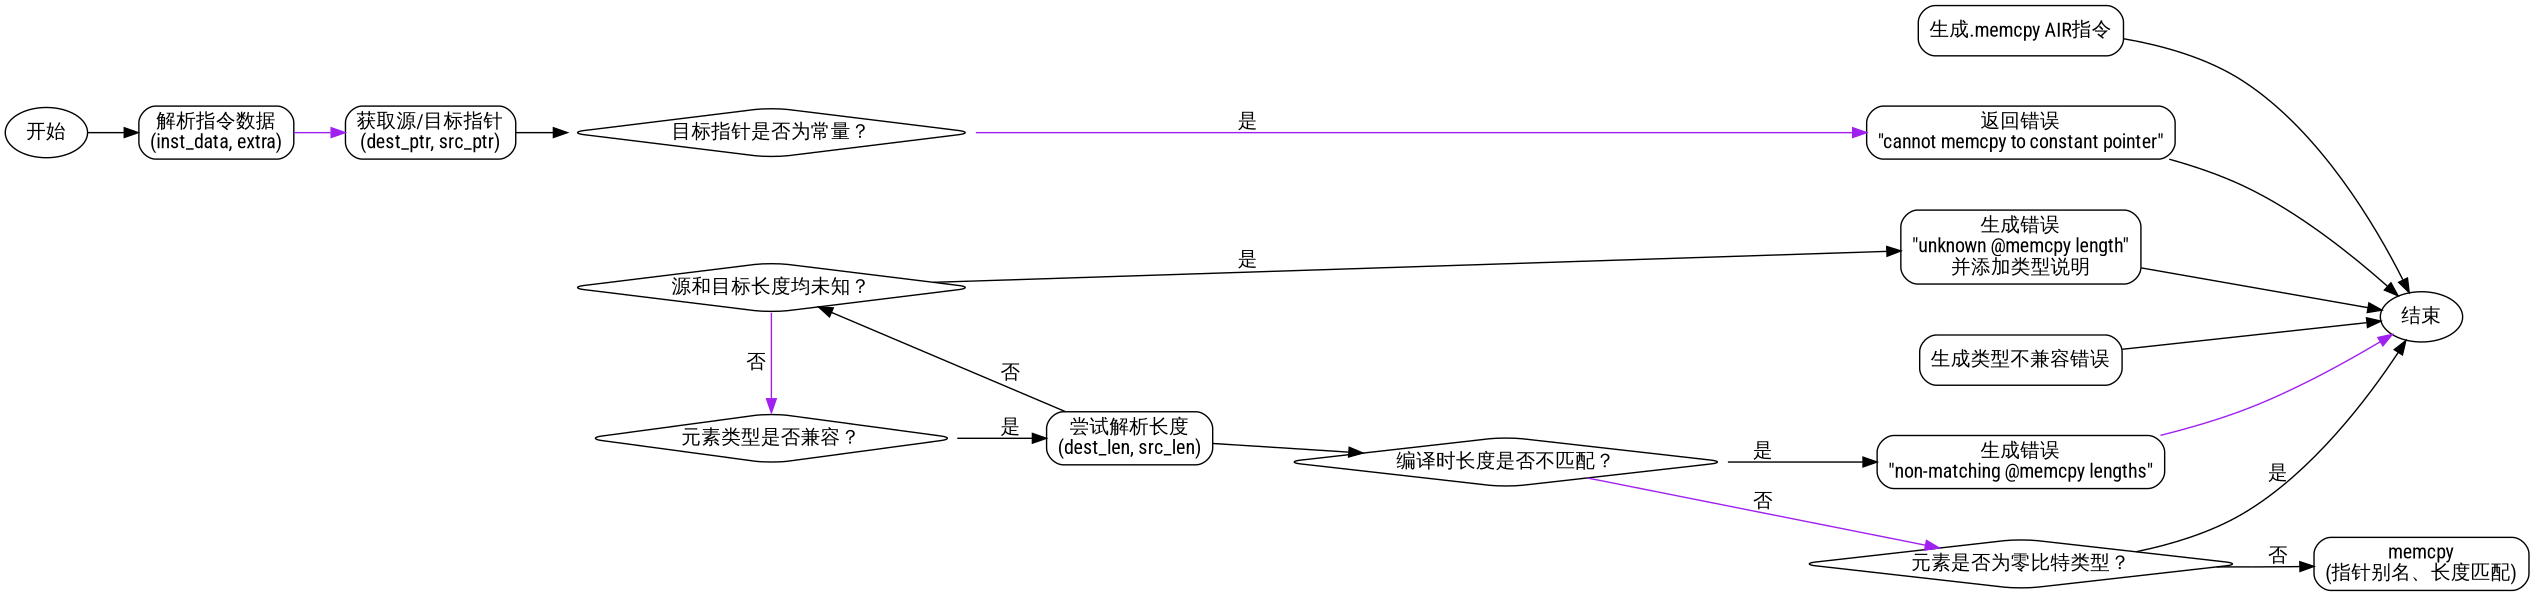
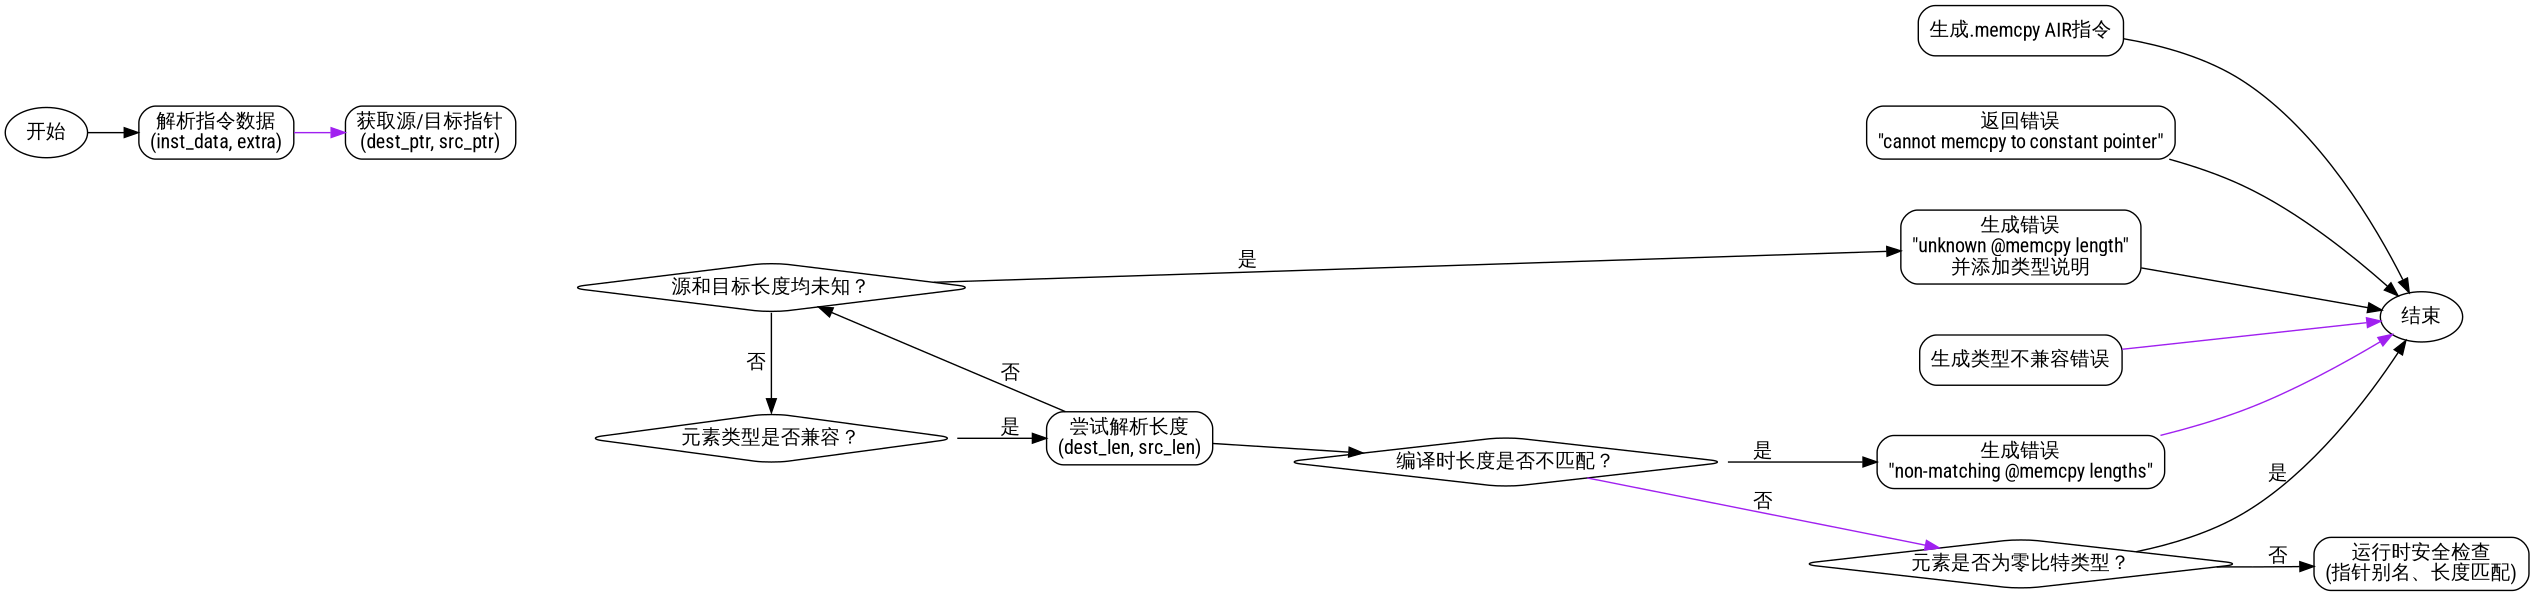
(771, 133) -> none
(2244, 336) -> (2244, 336)
(771, 356) -> (771, 356)
(2421, 564) -> (2421, 564)
